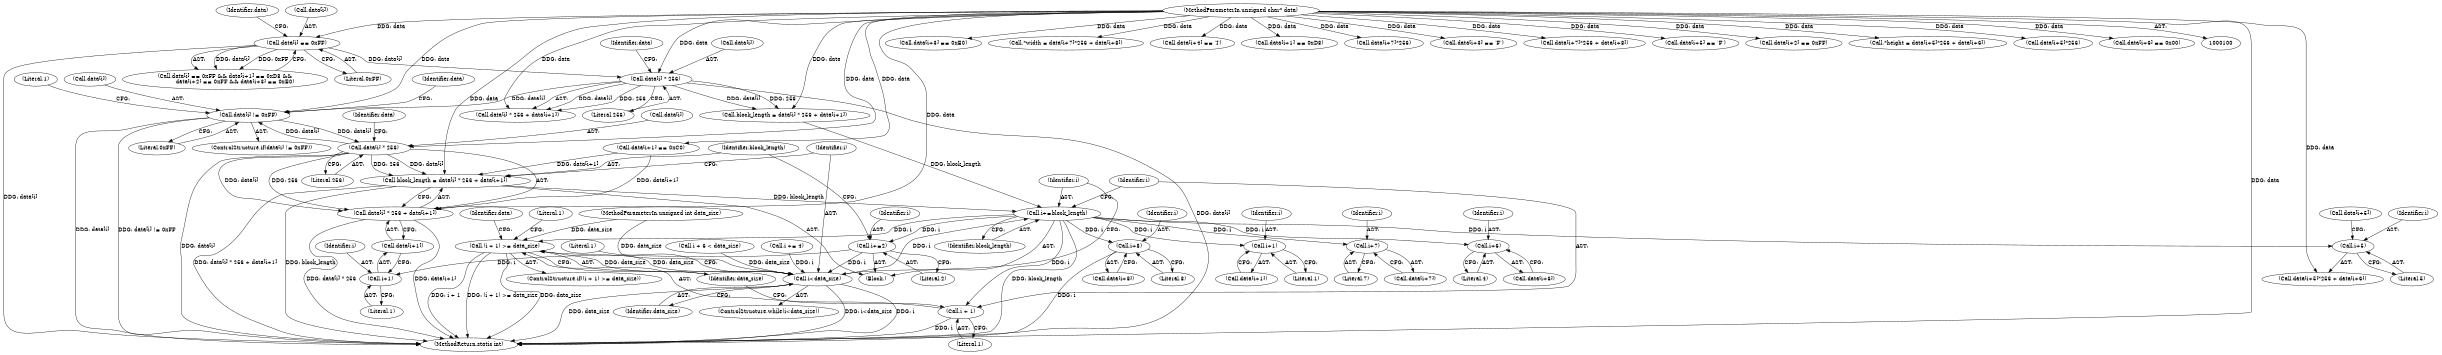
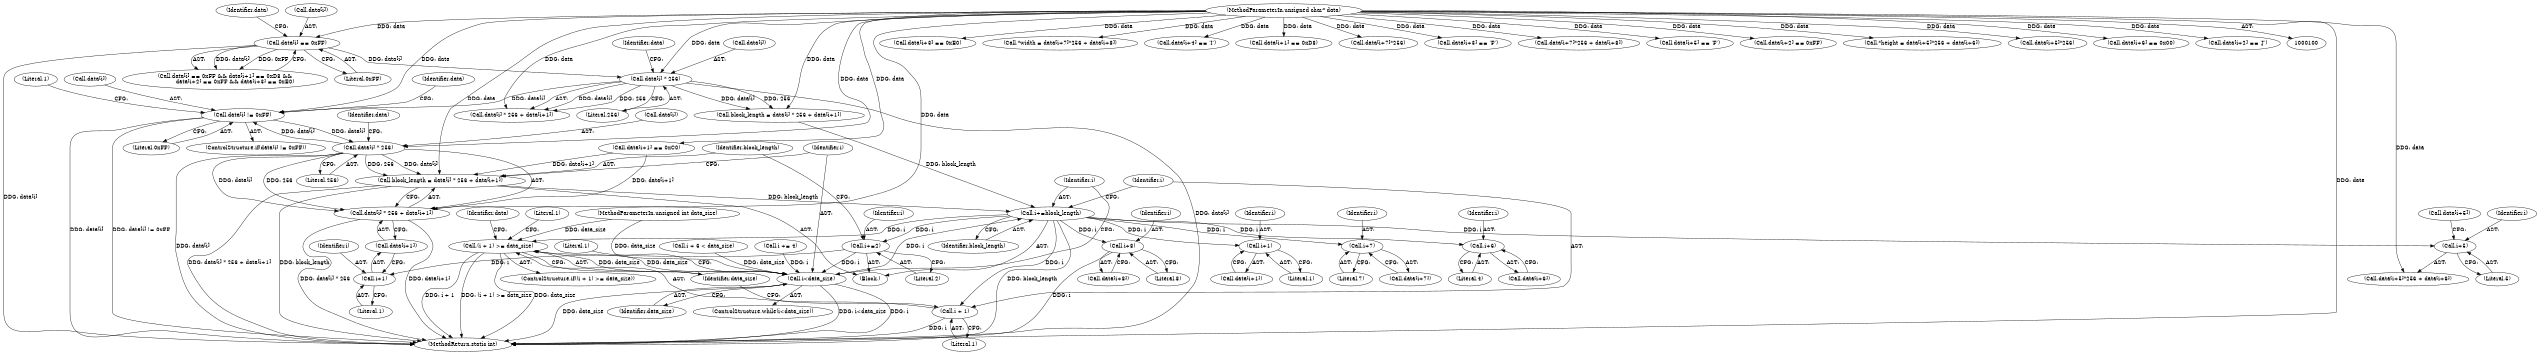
none -> (2238, 43)
